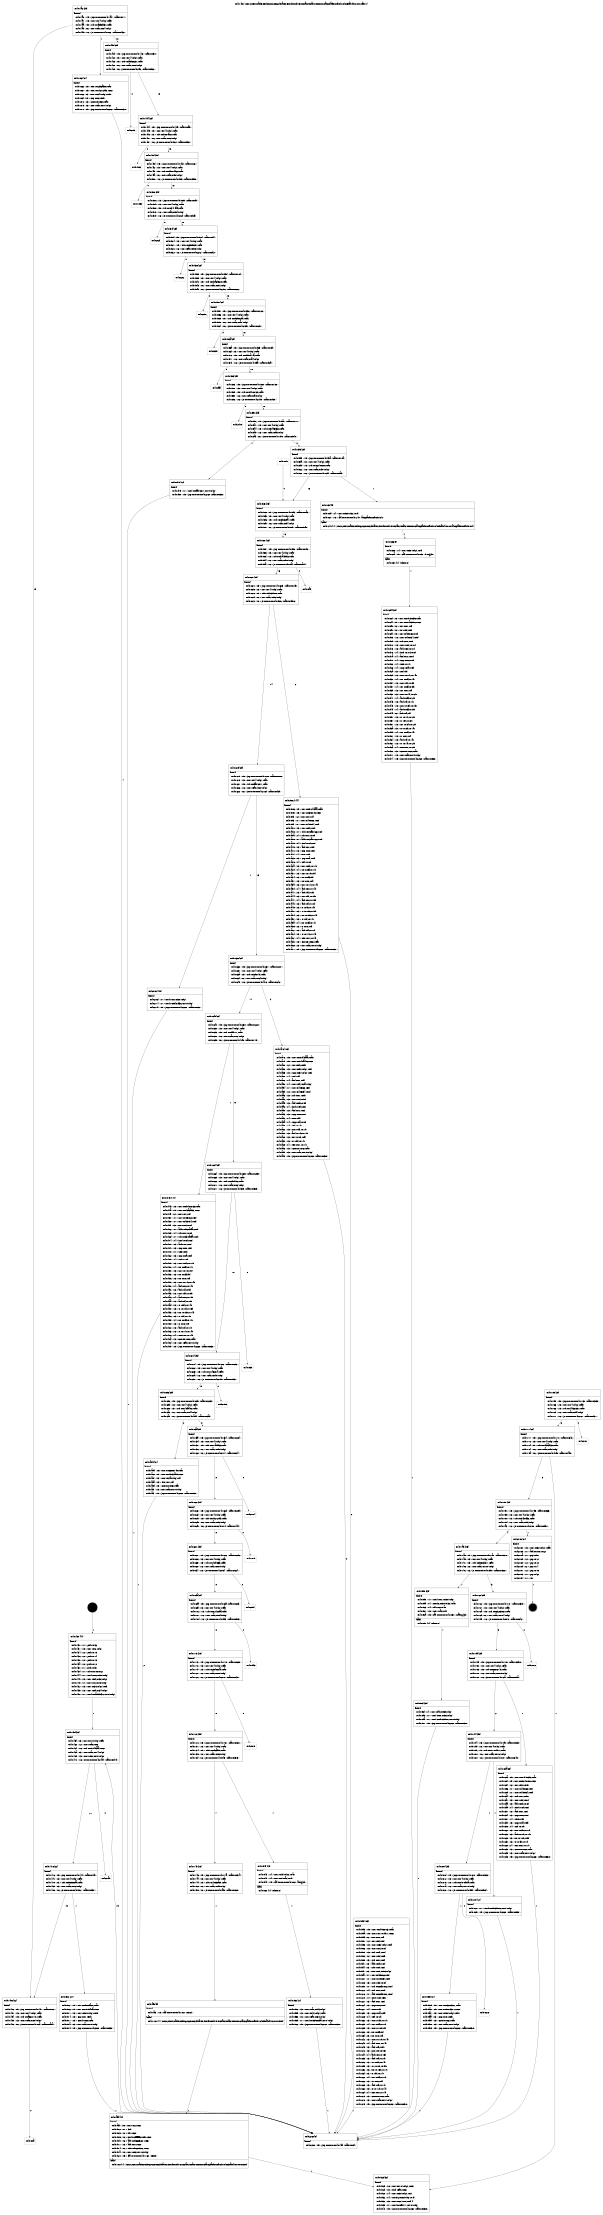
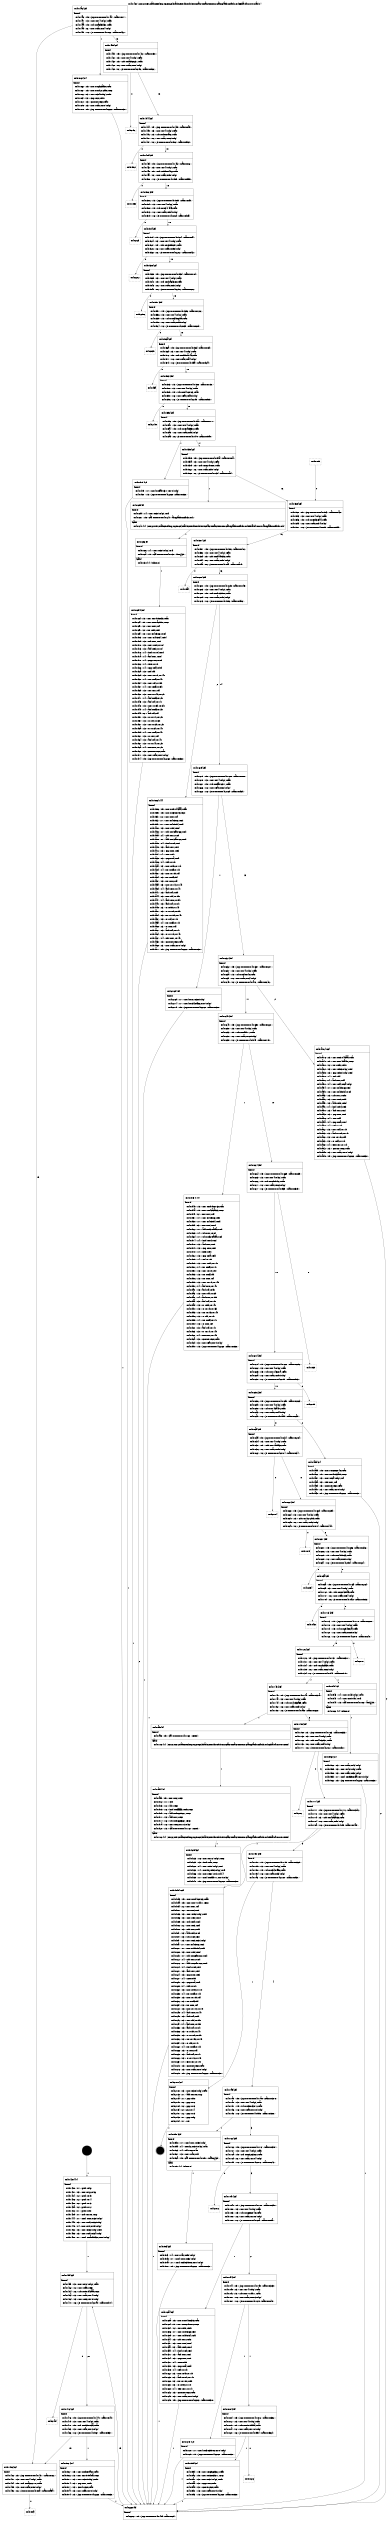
none -> (307, 1717)
(555, 1868) -> (256, 1843)
